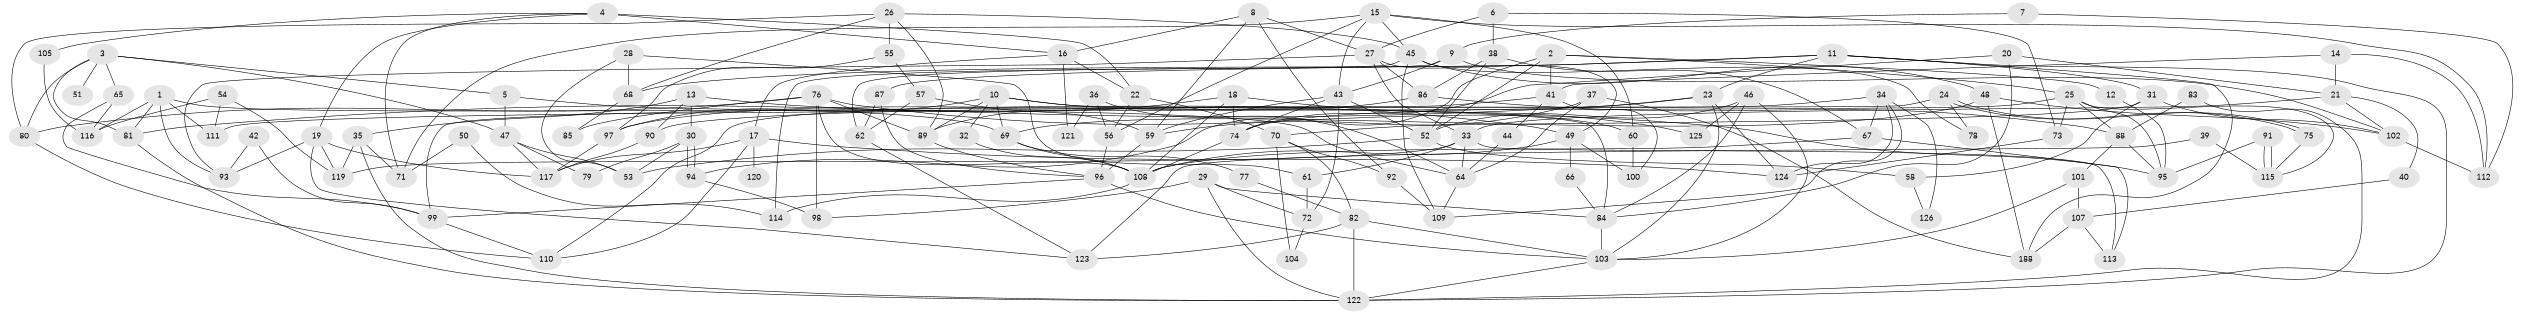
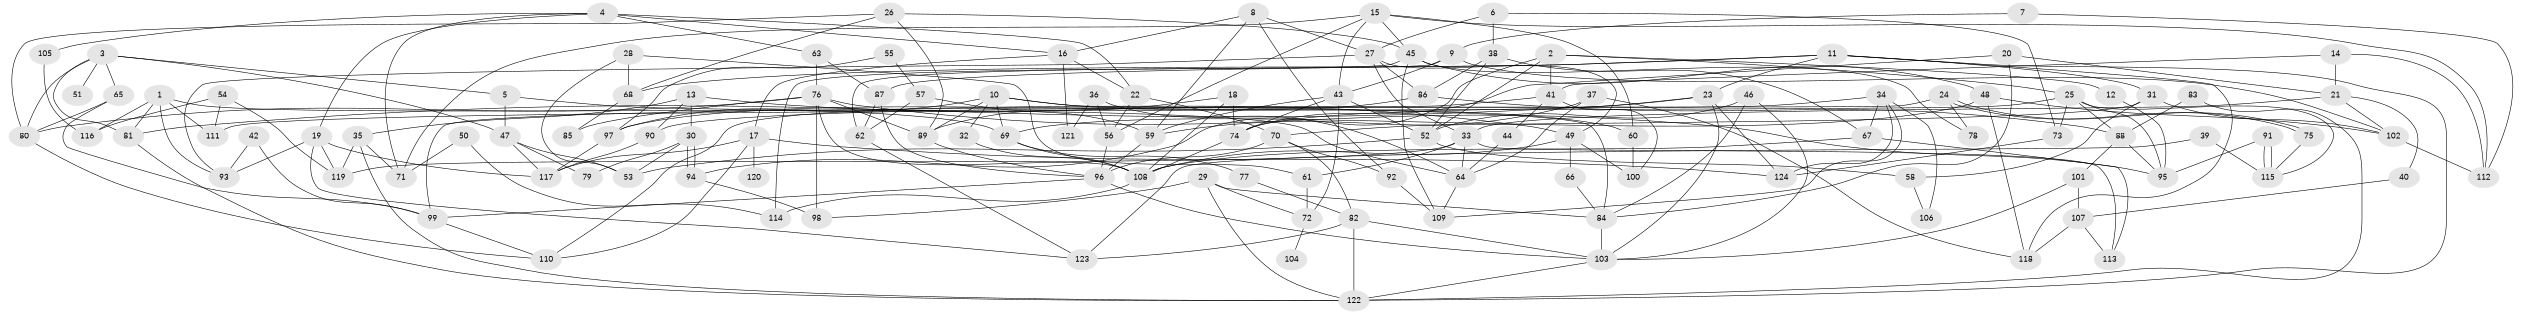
(889, 34) -> none
none -> (817, 54)
(103, 116) -> (76, 115)
(1696, 136) -> none
(1282, 198) -> (1188, 157)
(1926, 219) -> (1926, 219)
(2026, 260) -> (2026, 260)
